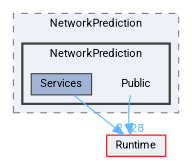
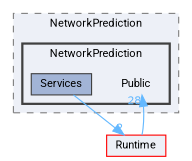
(129, 109) -> (144, 121)
